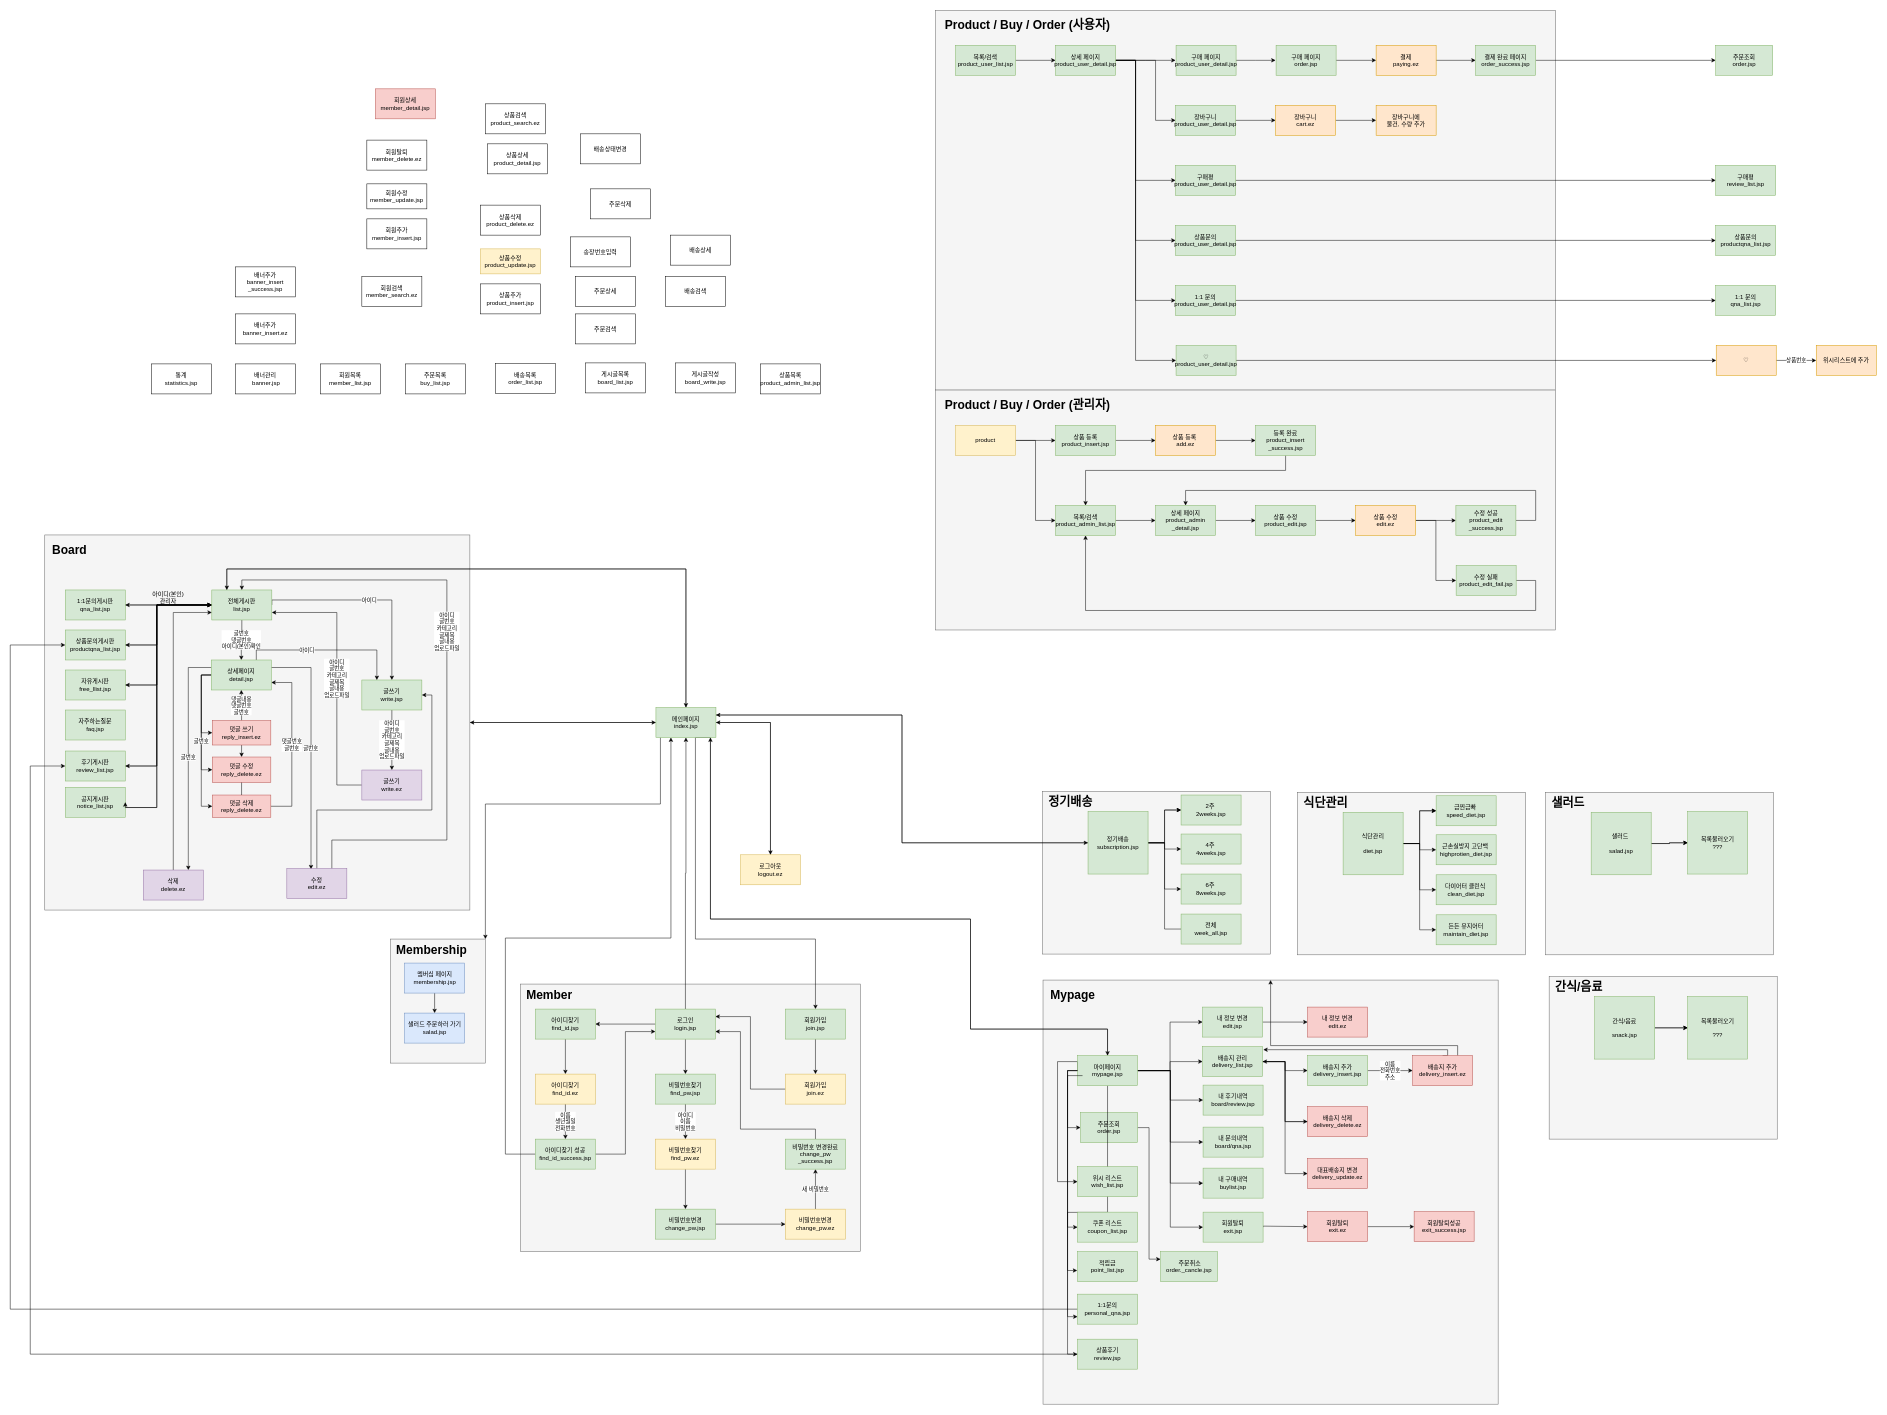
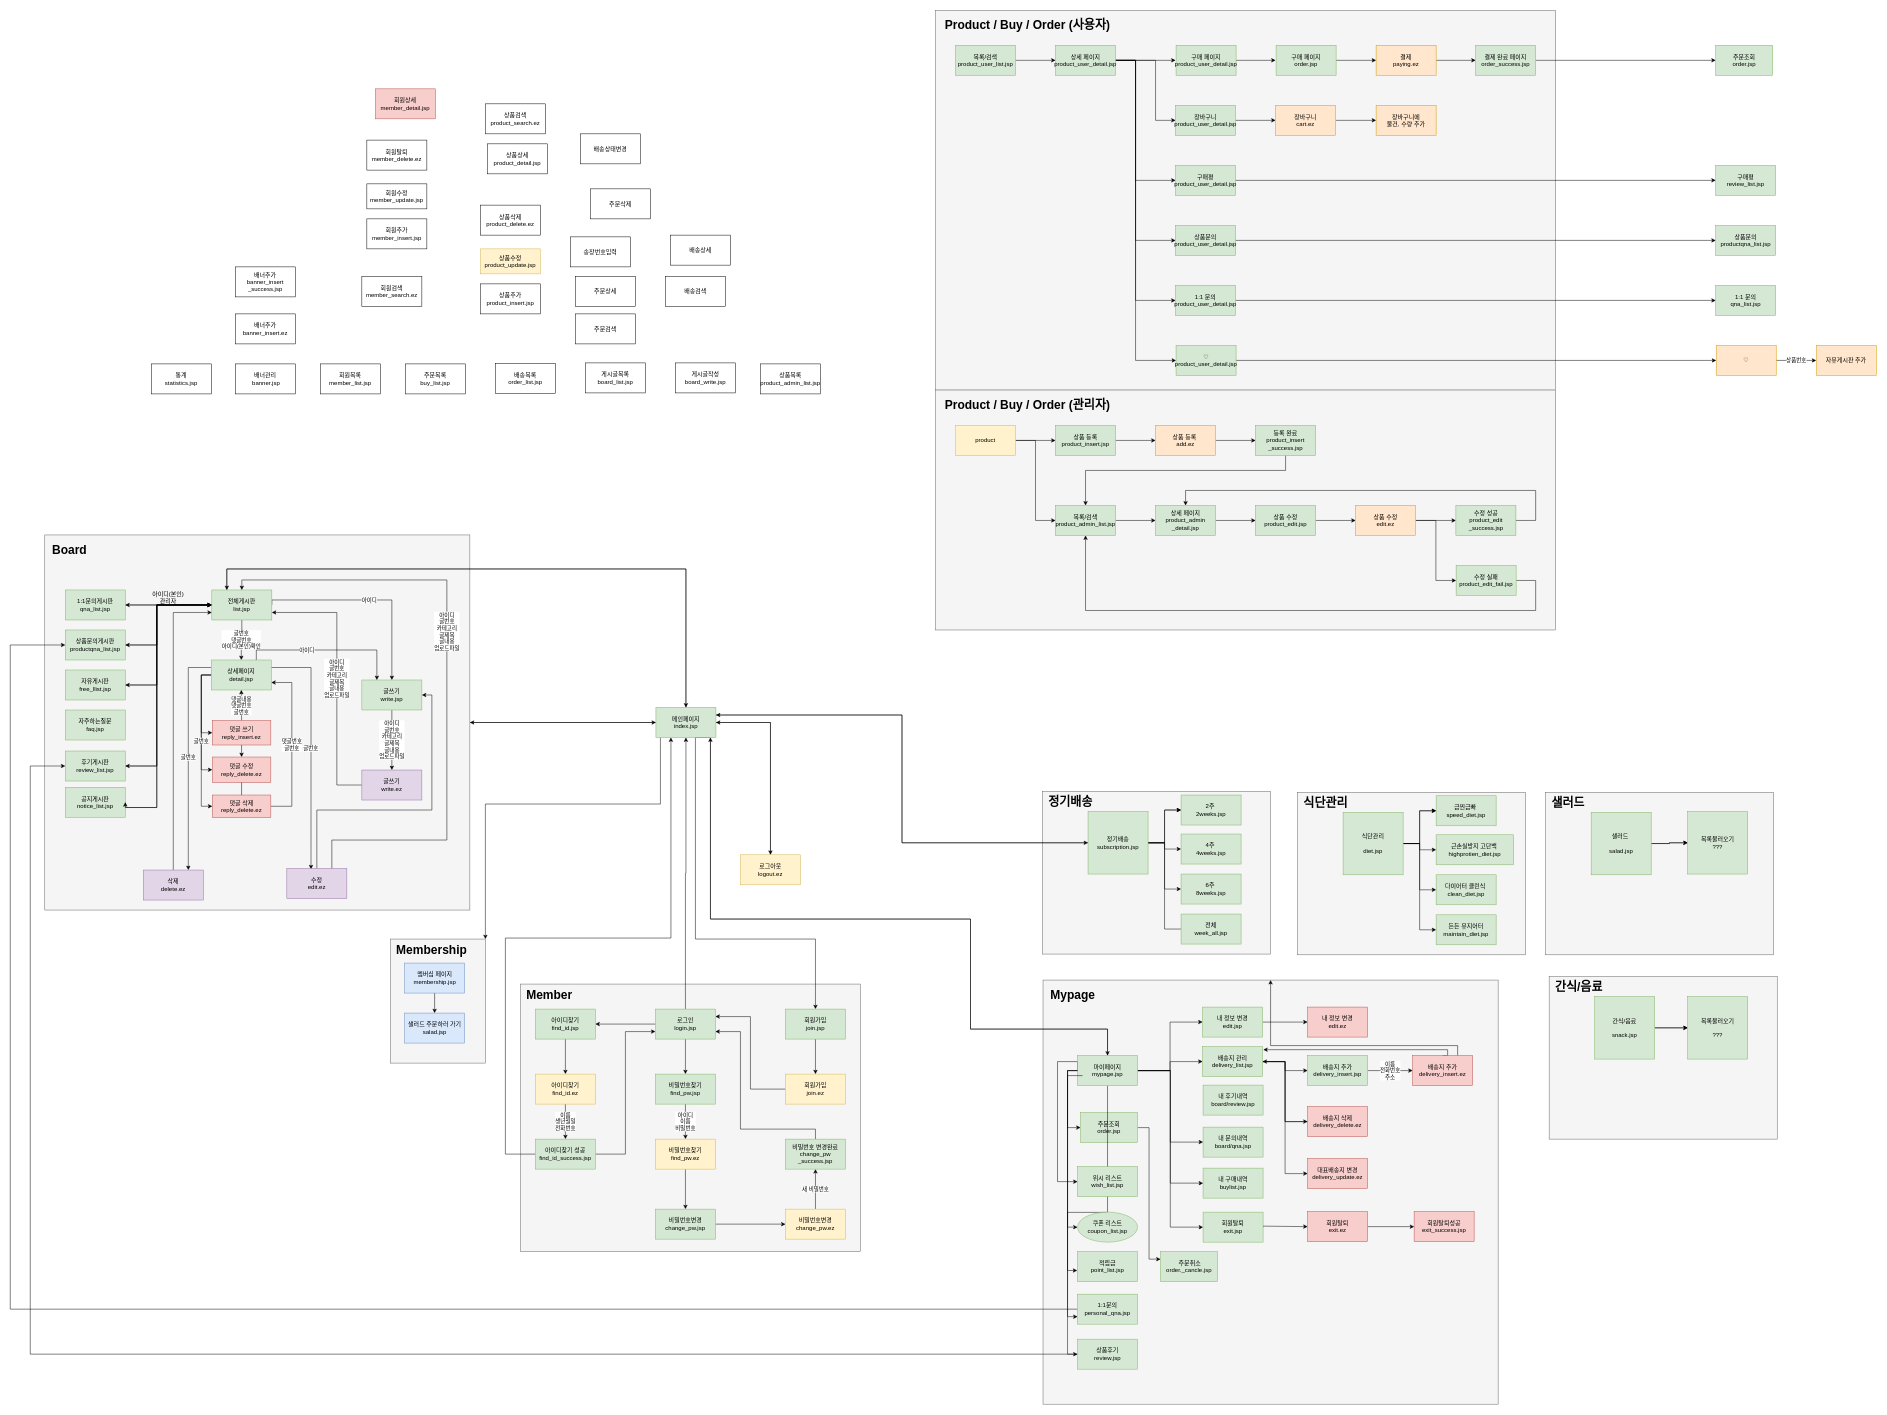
(1846, 360) -> (1846, 360)
(1466, 850) -> (1475, 850)
(1198, 1100) -> none
(1107, 1227) -> (1107, 1227)
